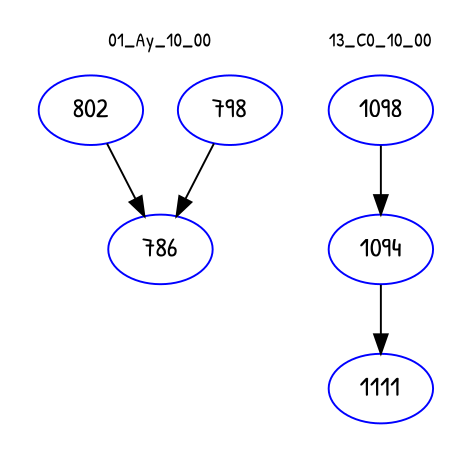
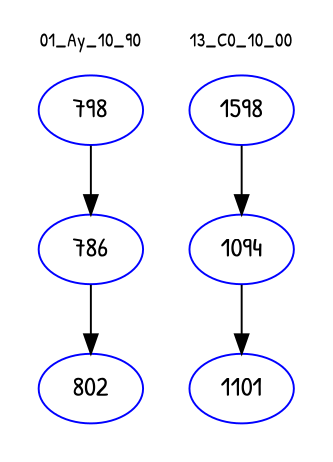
(160, 42) -> (91, 42)
(381, 110) -> (242, 110)
(121, 171) -> (91, 310)
(381, 389) -> (242, 389)
